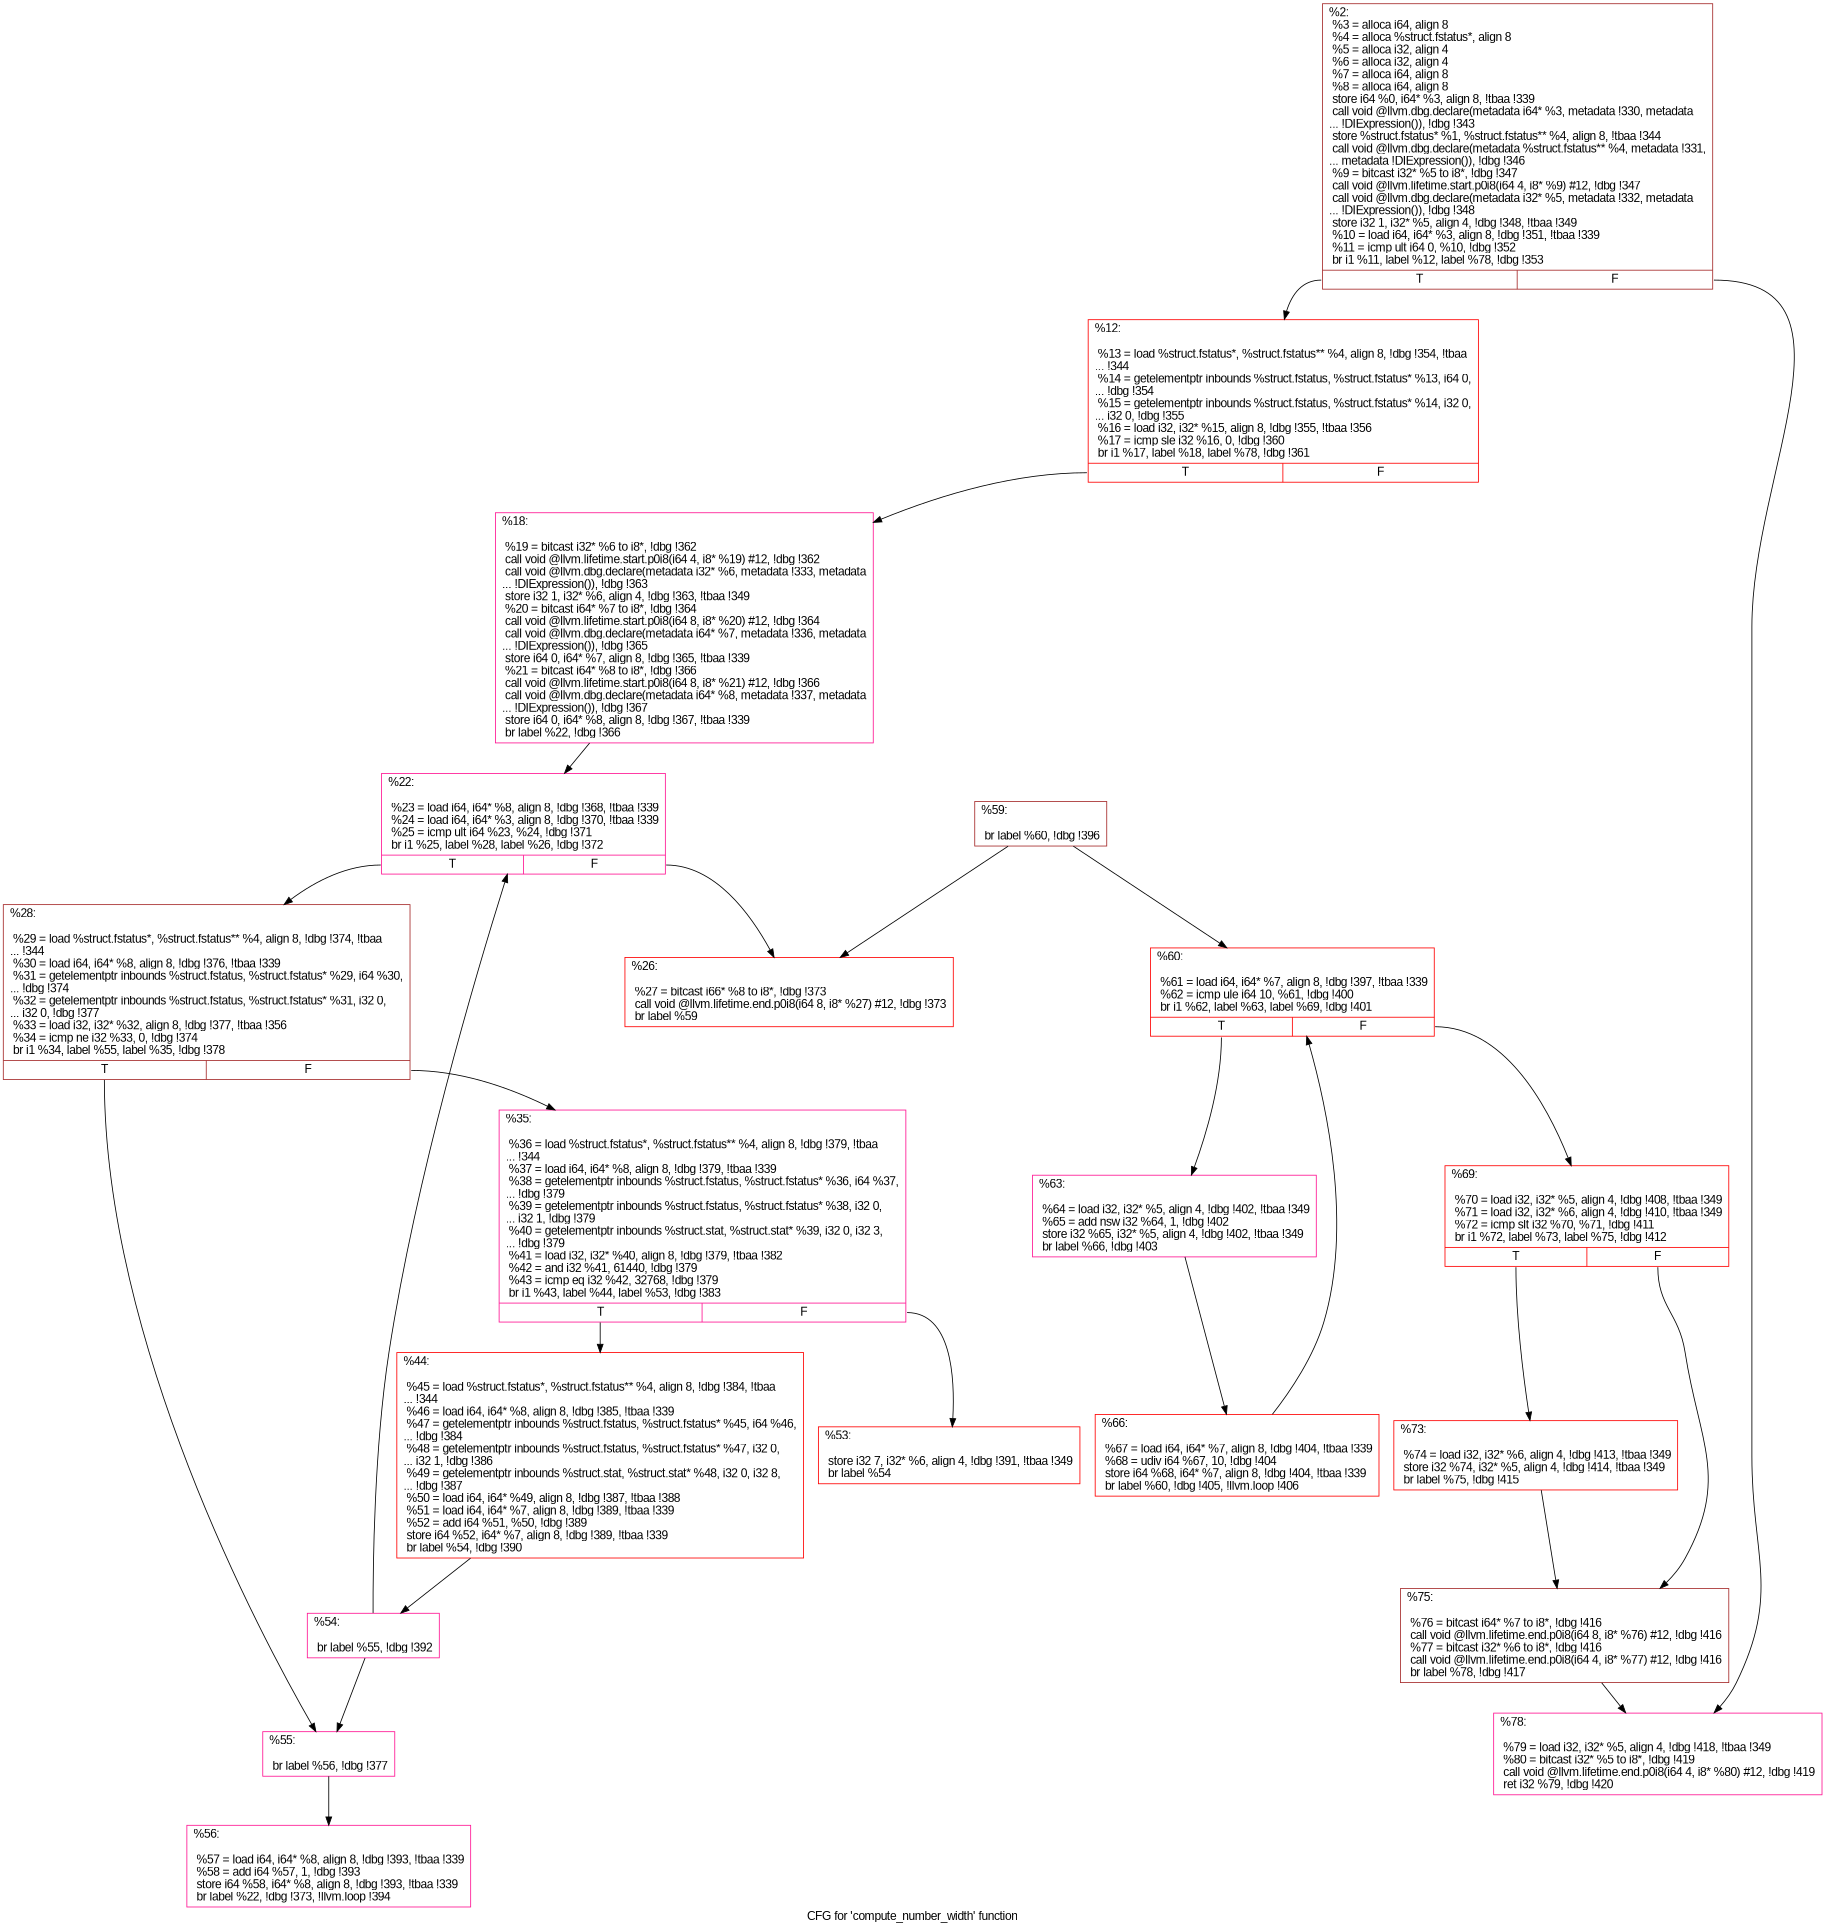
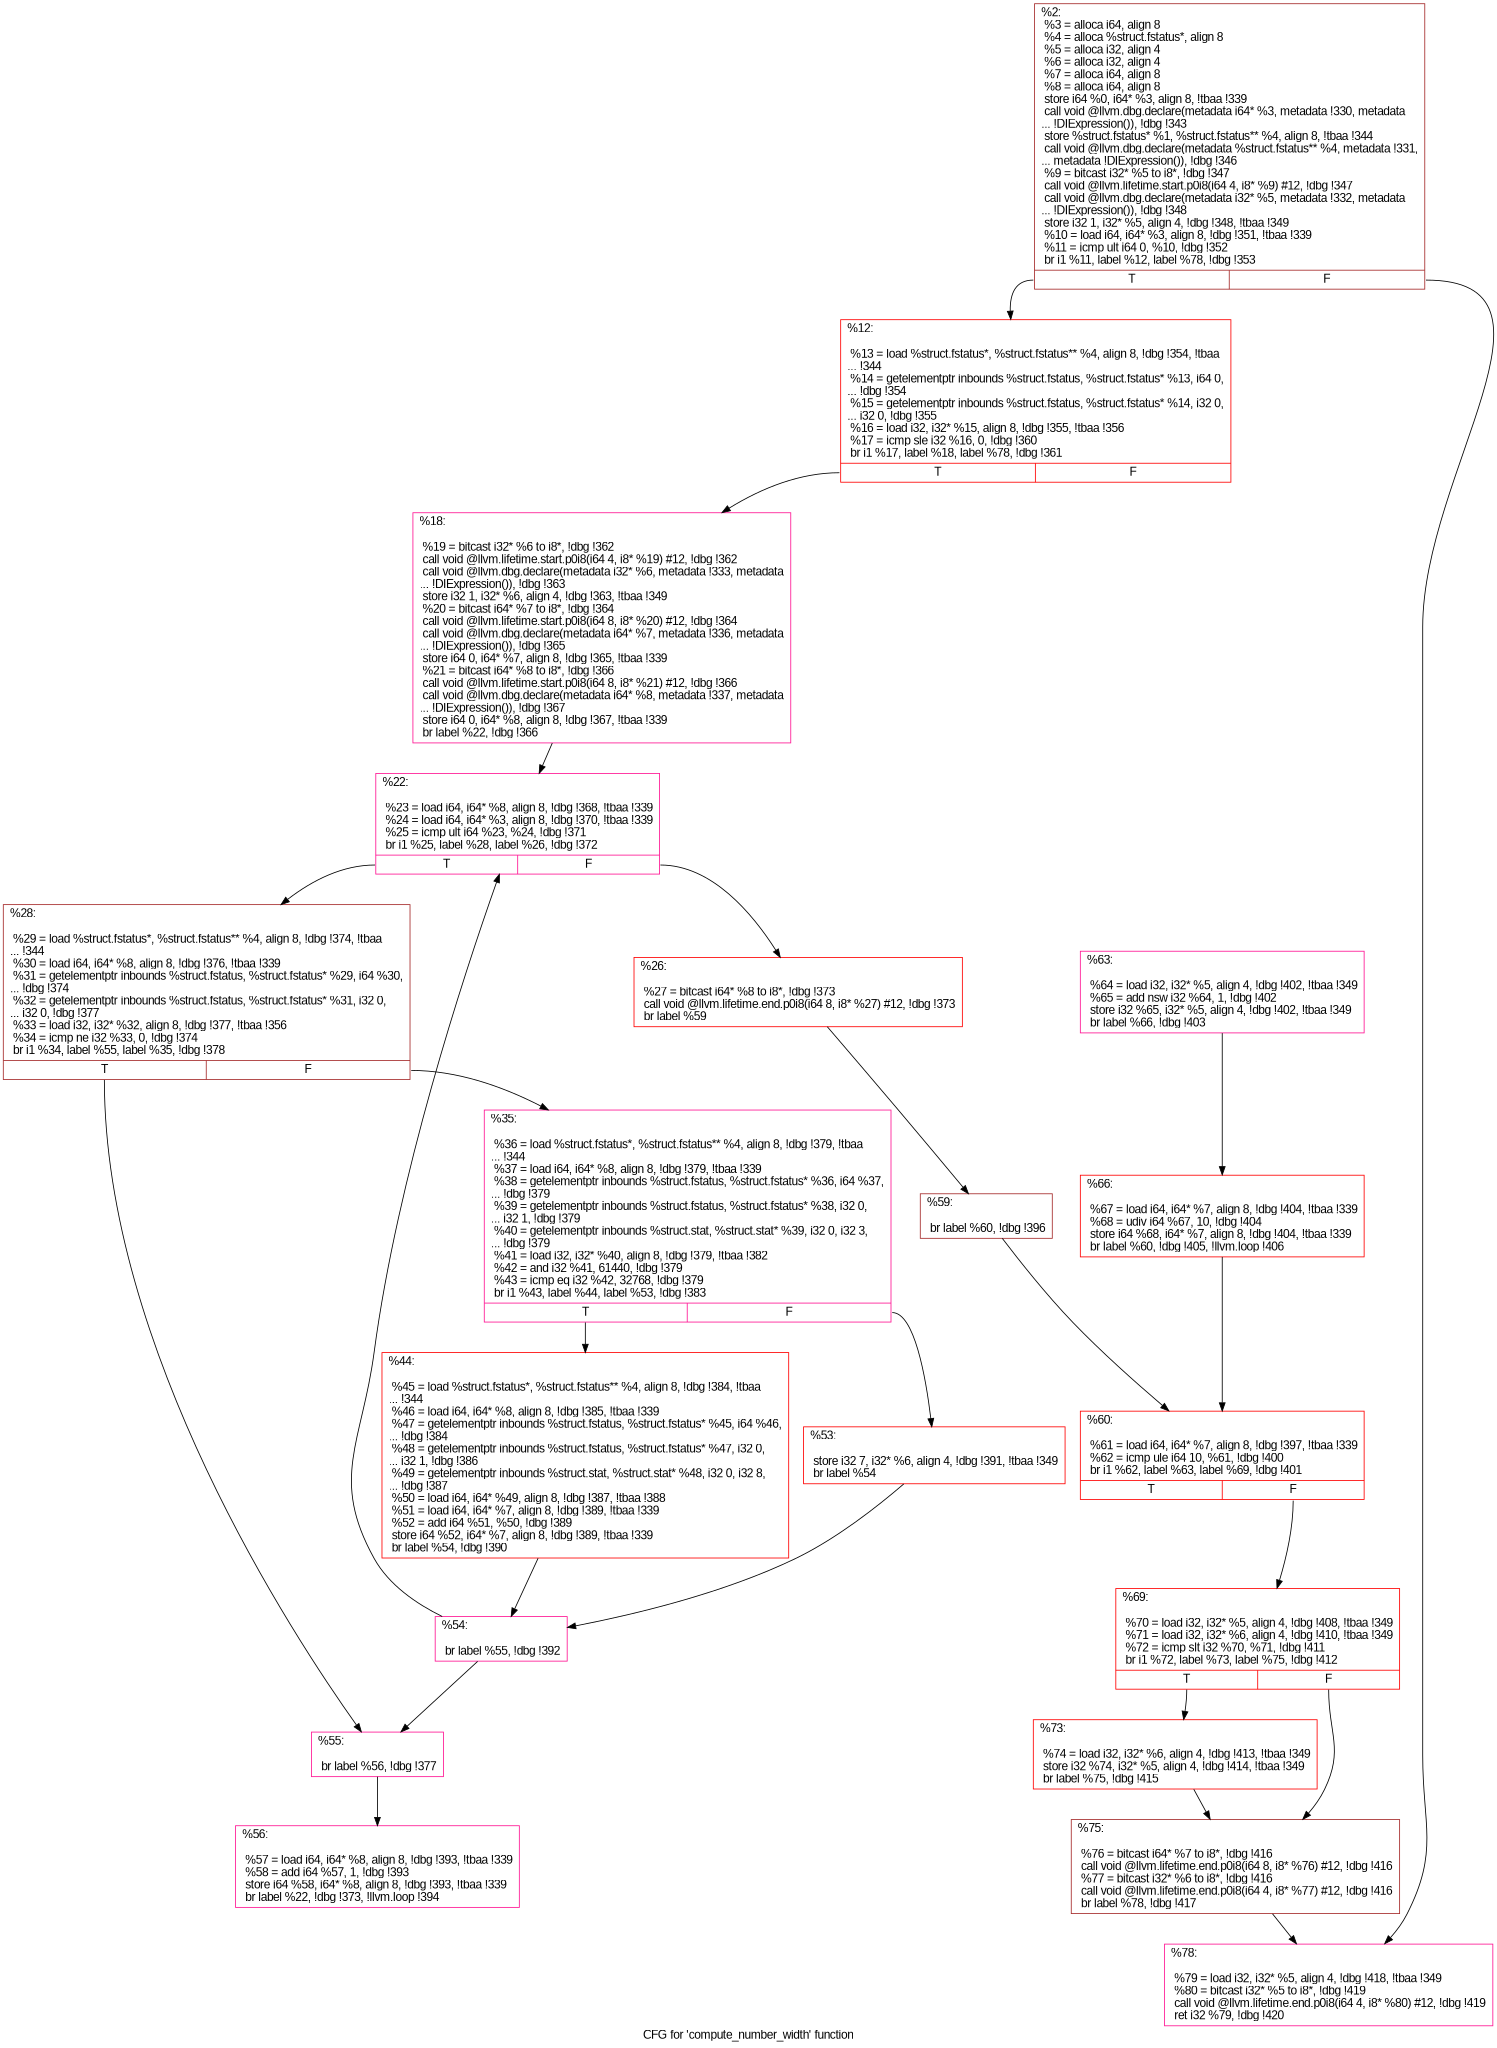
(928, 900) -> (895, 1107)
(729, 992) -> (738, 992)
(1213, 1103) -> none
none -> (750, 1578)
